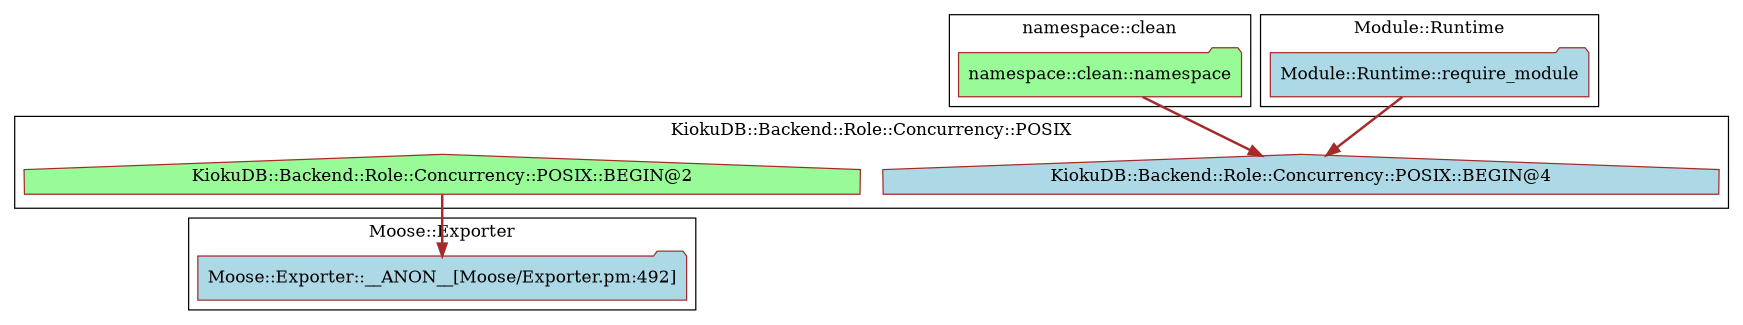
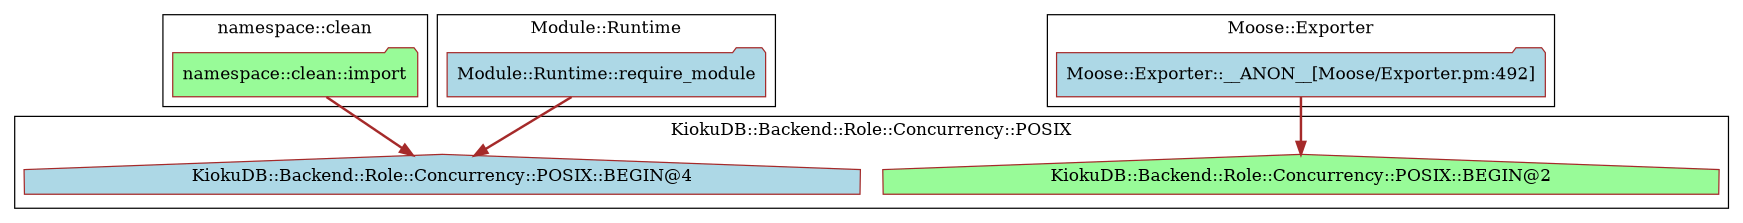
(1100, 75) -> (295, 75)
(442, 226) -> (1301, 124)
